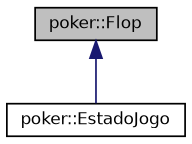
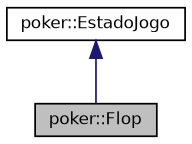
(96, 81) -> (96, 81)
